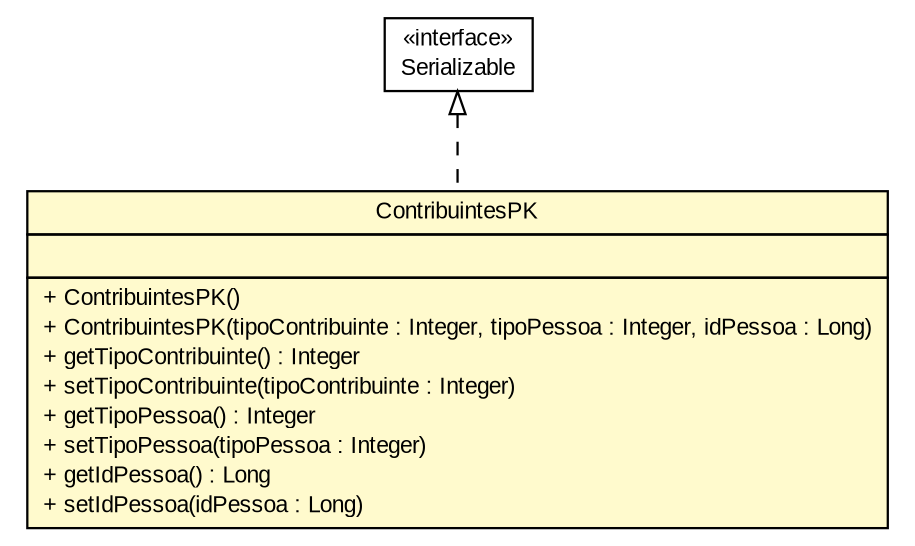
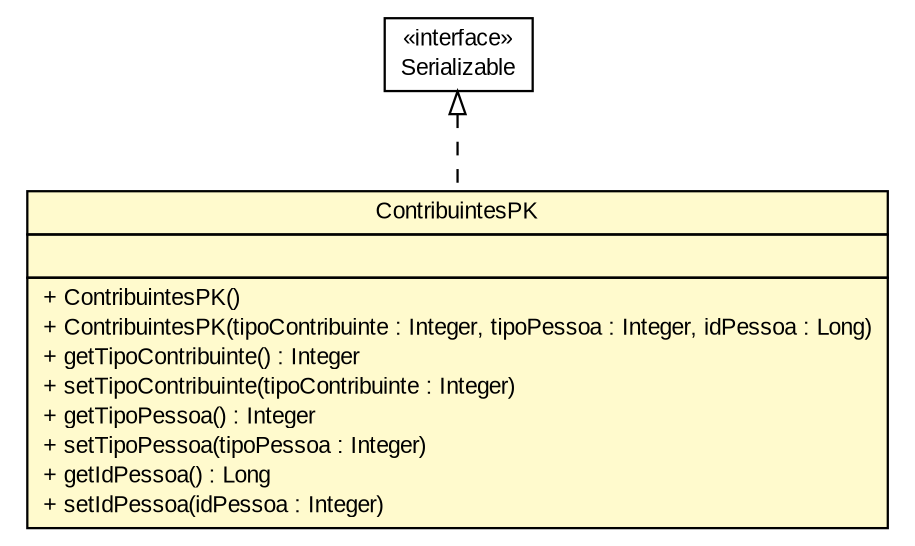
(204, 505) -> (214, 505)
